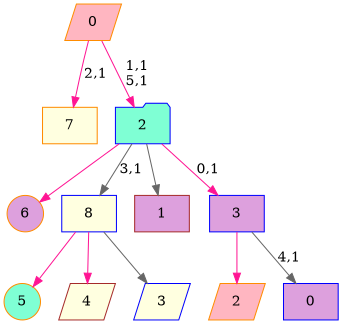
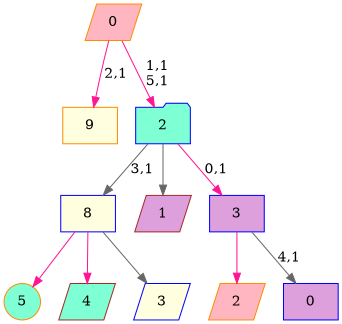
(70, 126) -> (90, 126)
(25, 214) -> none
(162, 214) -> (163, 214)
(87, 302) -> (87, 302)
